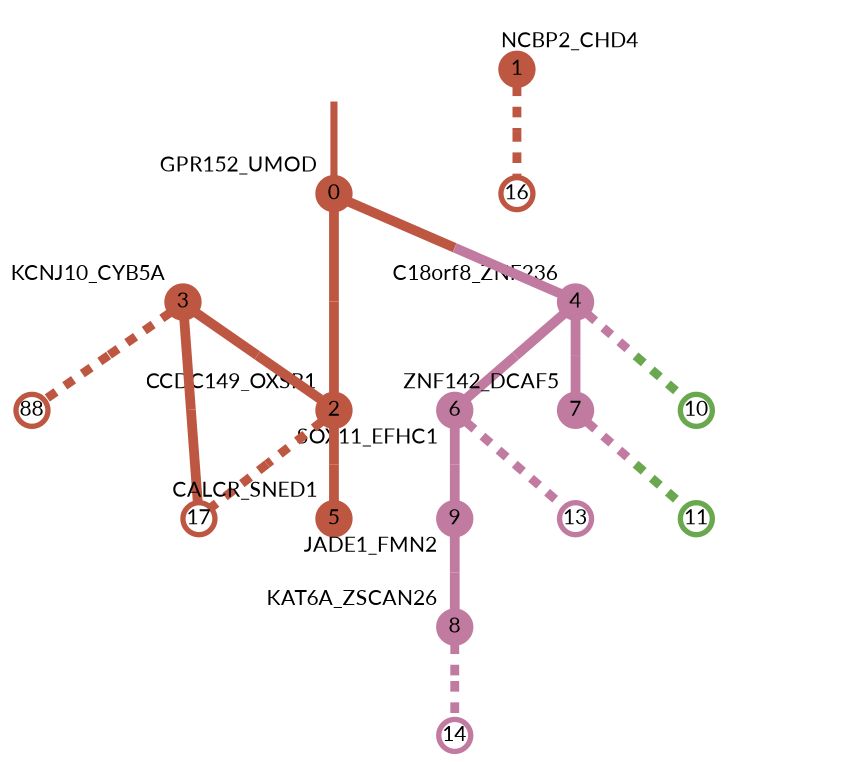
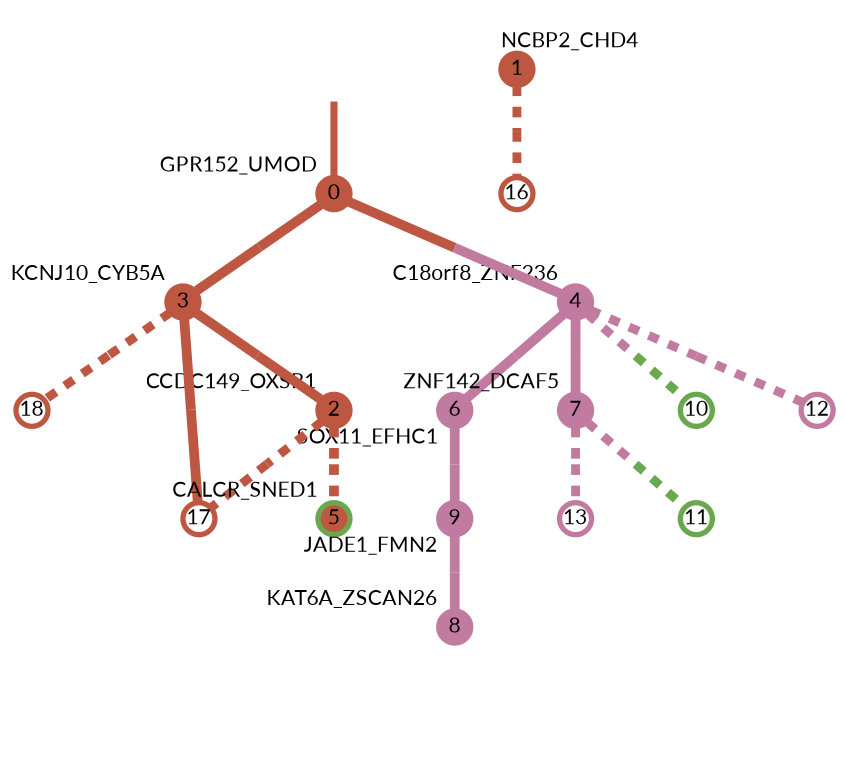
(334, 302) -> (259, 247)
(32, 410) -> (32, 410)
none -> (817, 410)
(334, 464) -> (334, 464)
(515, 464) -> (576, 464)
(334, 519) -> (334, 519)
(455, 735) -> none
